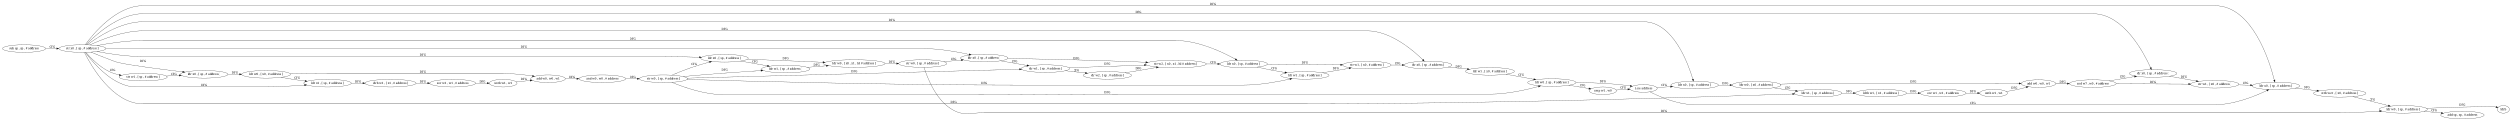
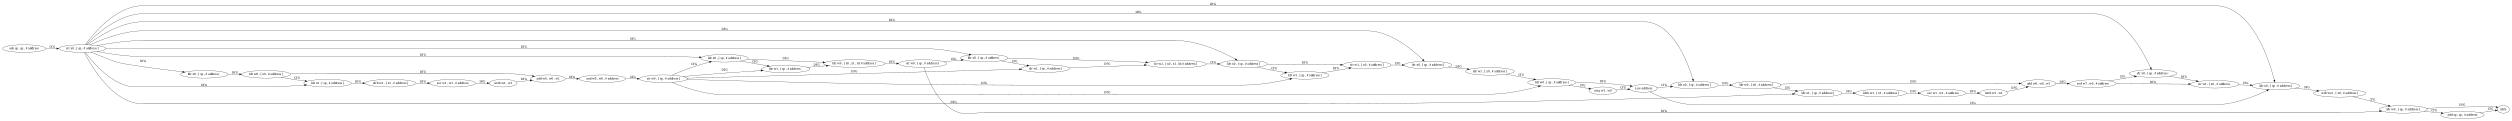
(1107, 75) -> none
(143, 77) -> none
none -> (2487, 112)
